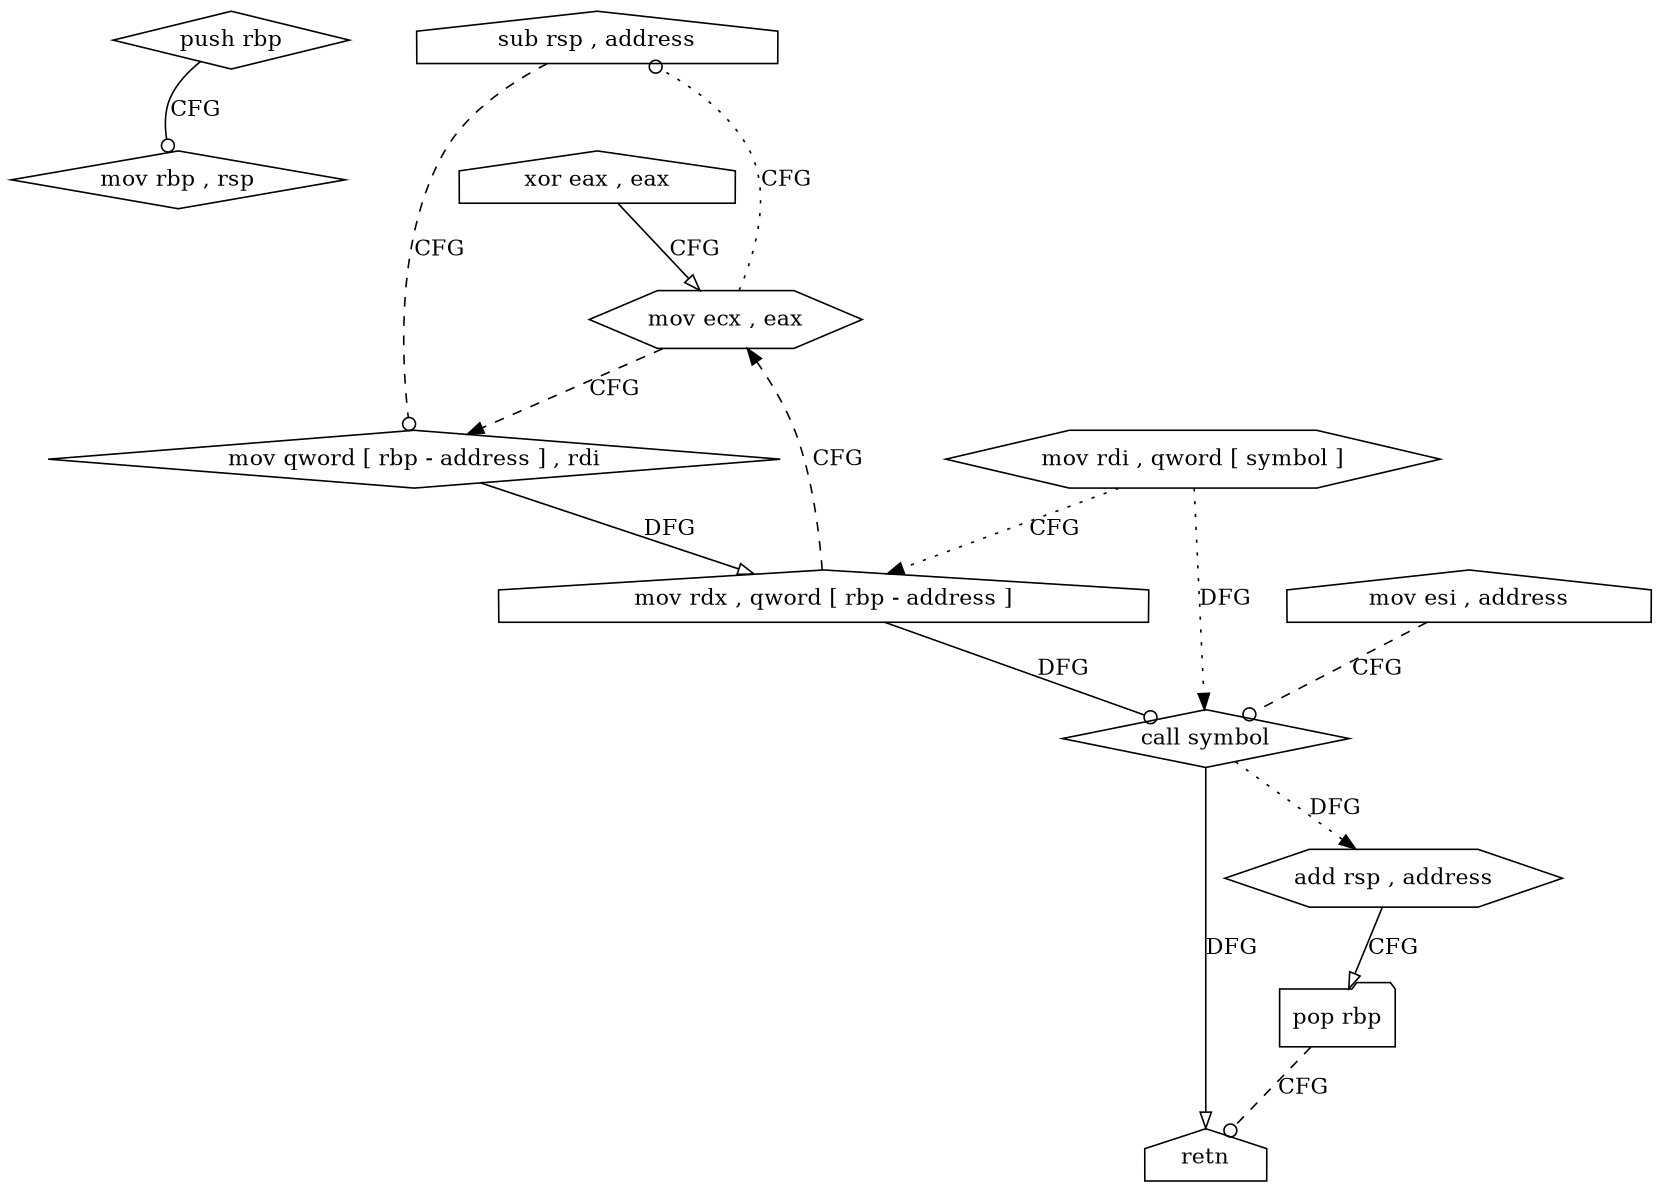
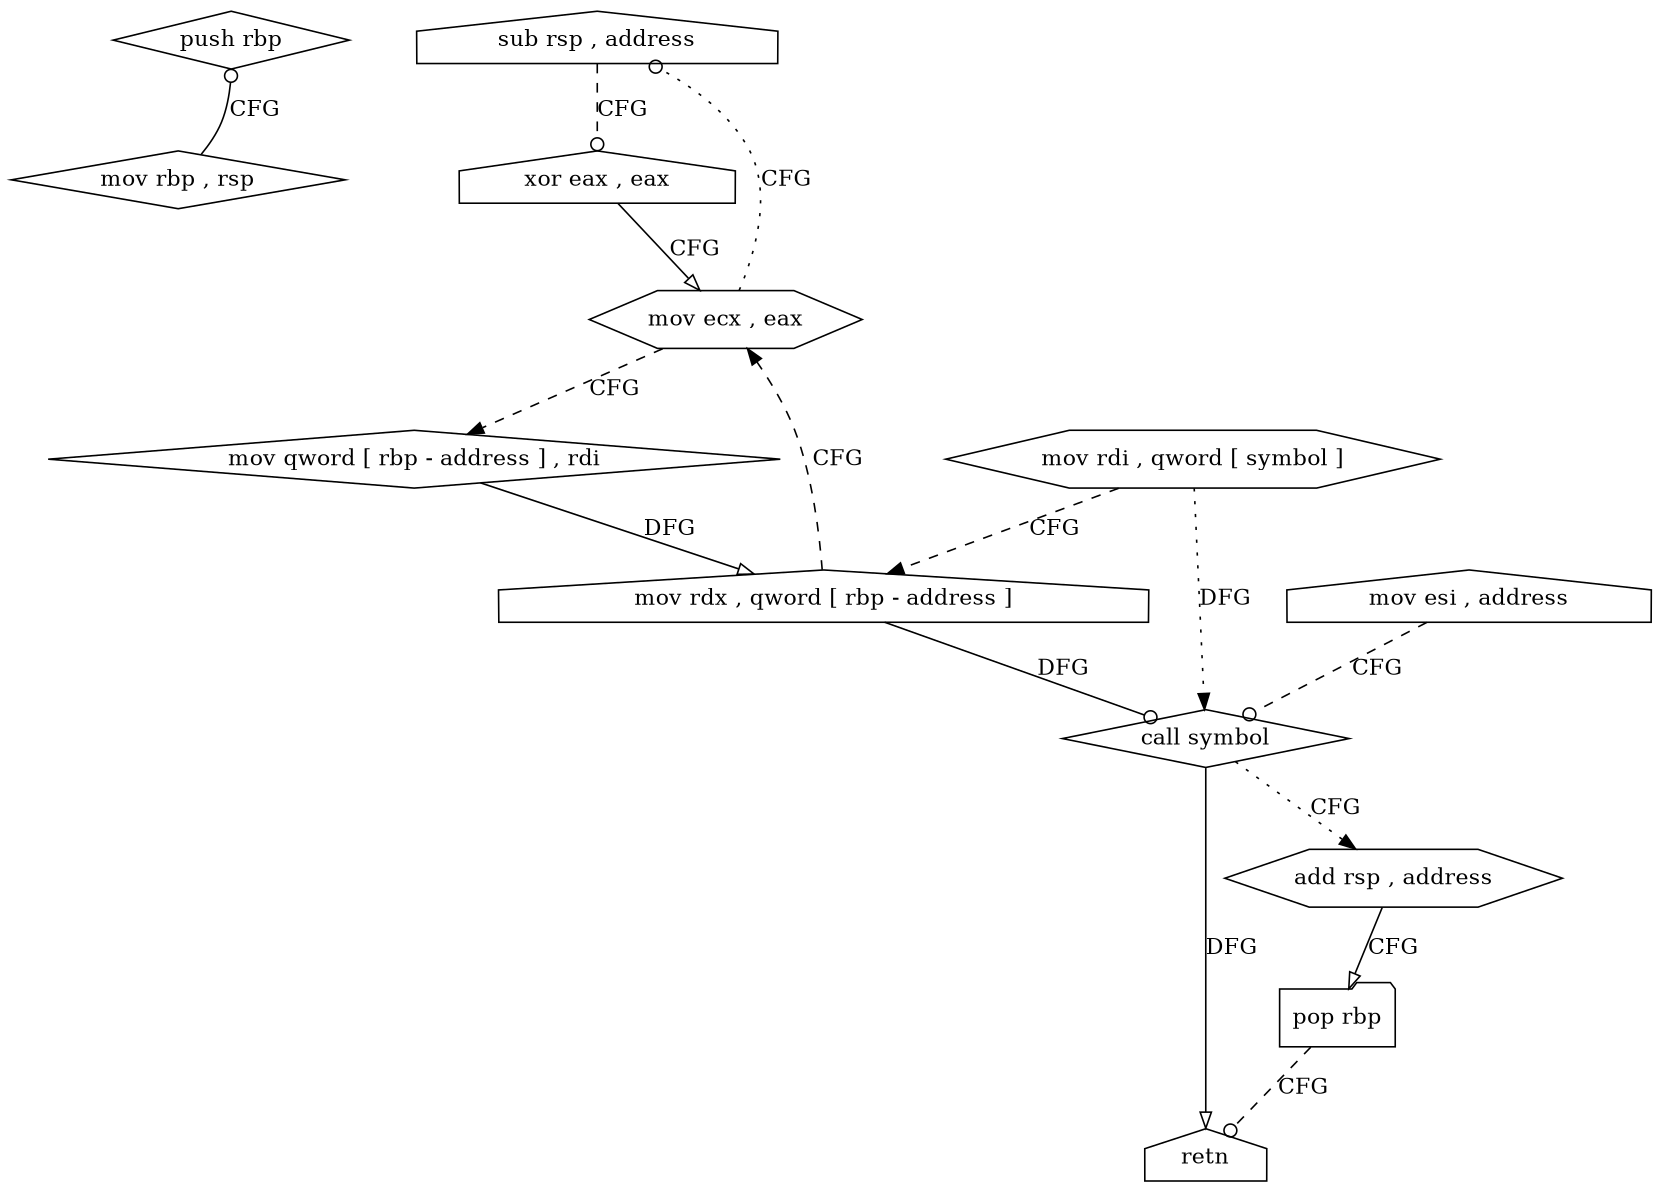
(172, 95) -> (222, 121)
(419, 214) -> (597, 100)
(1011, 528) -> (1011, 528)
(1336, 808) -> (1336, 808)
